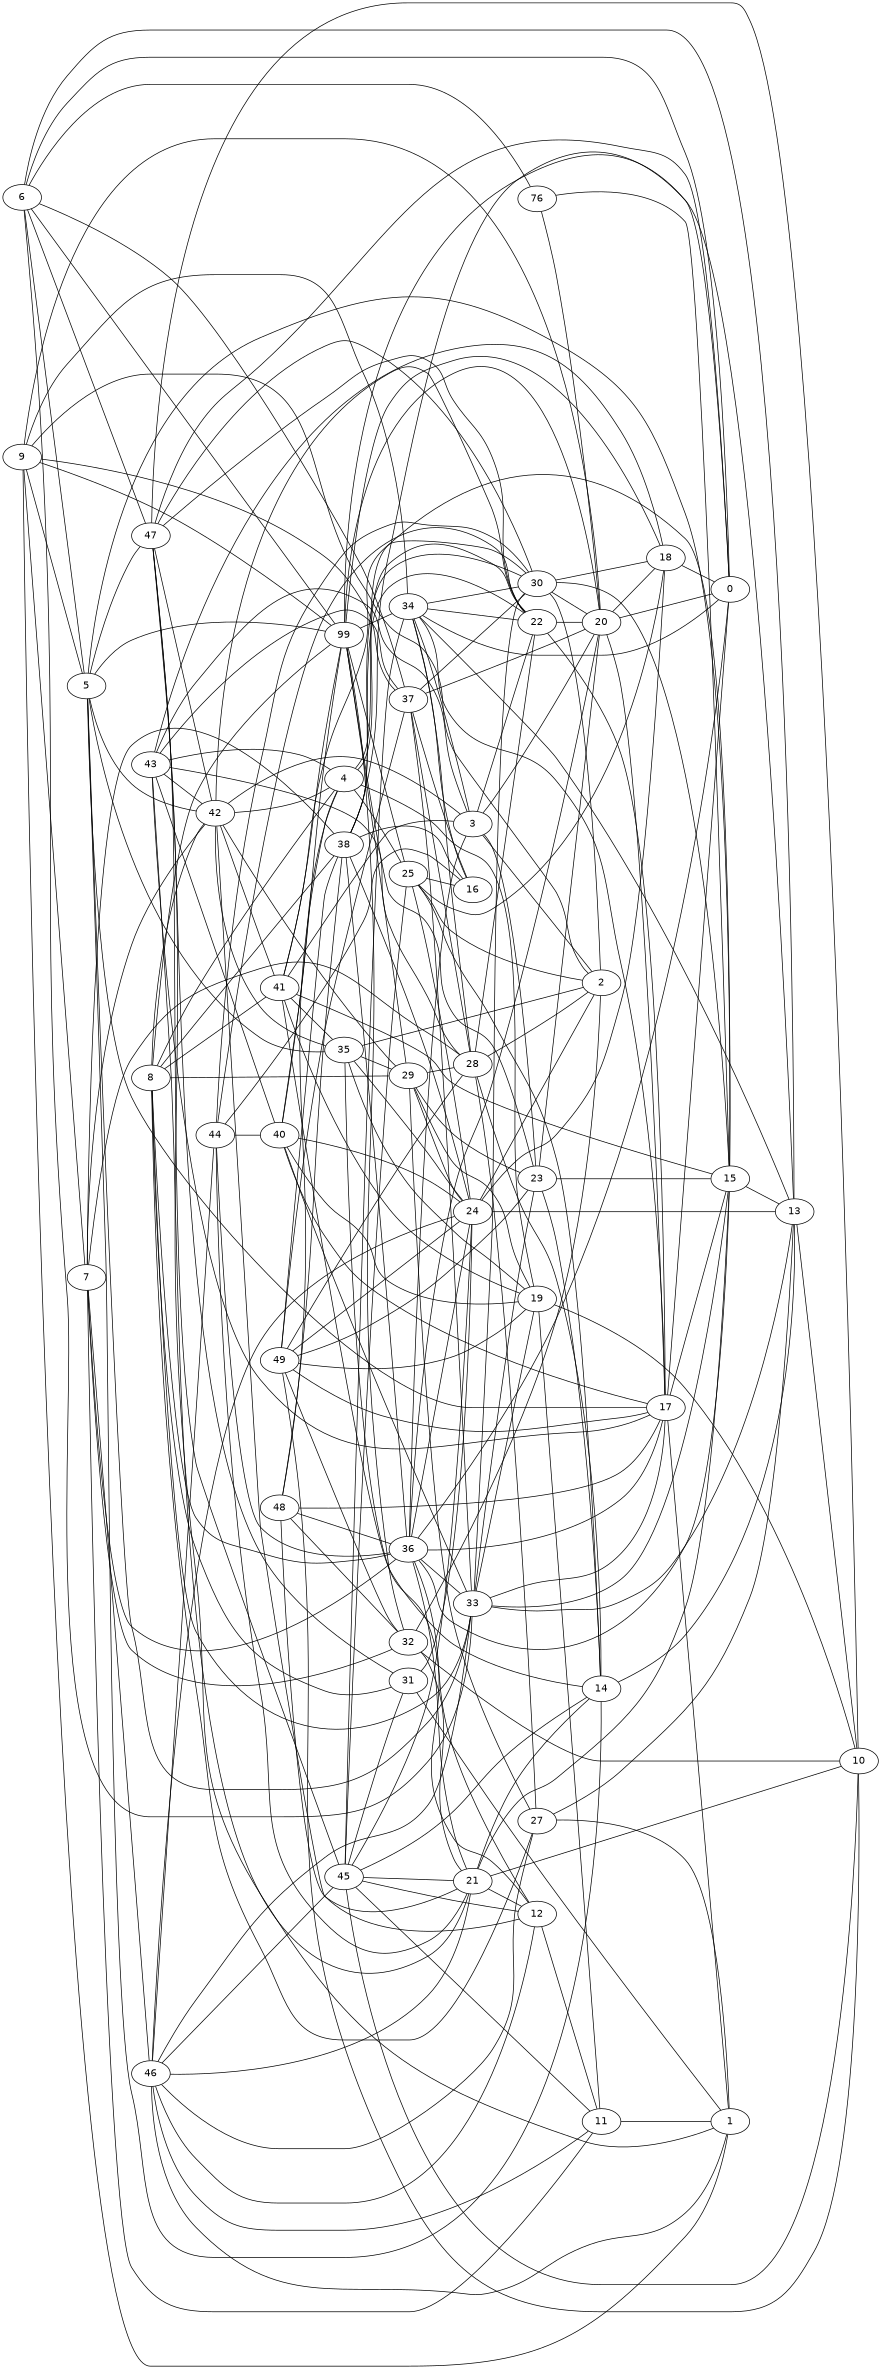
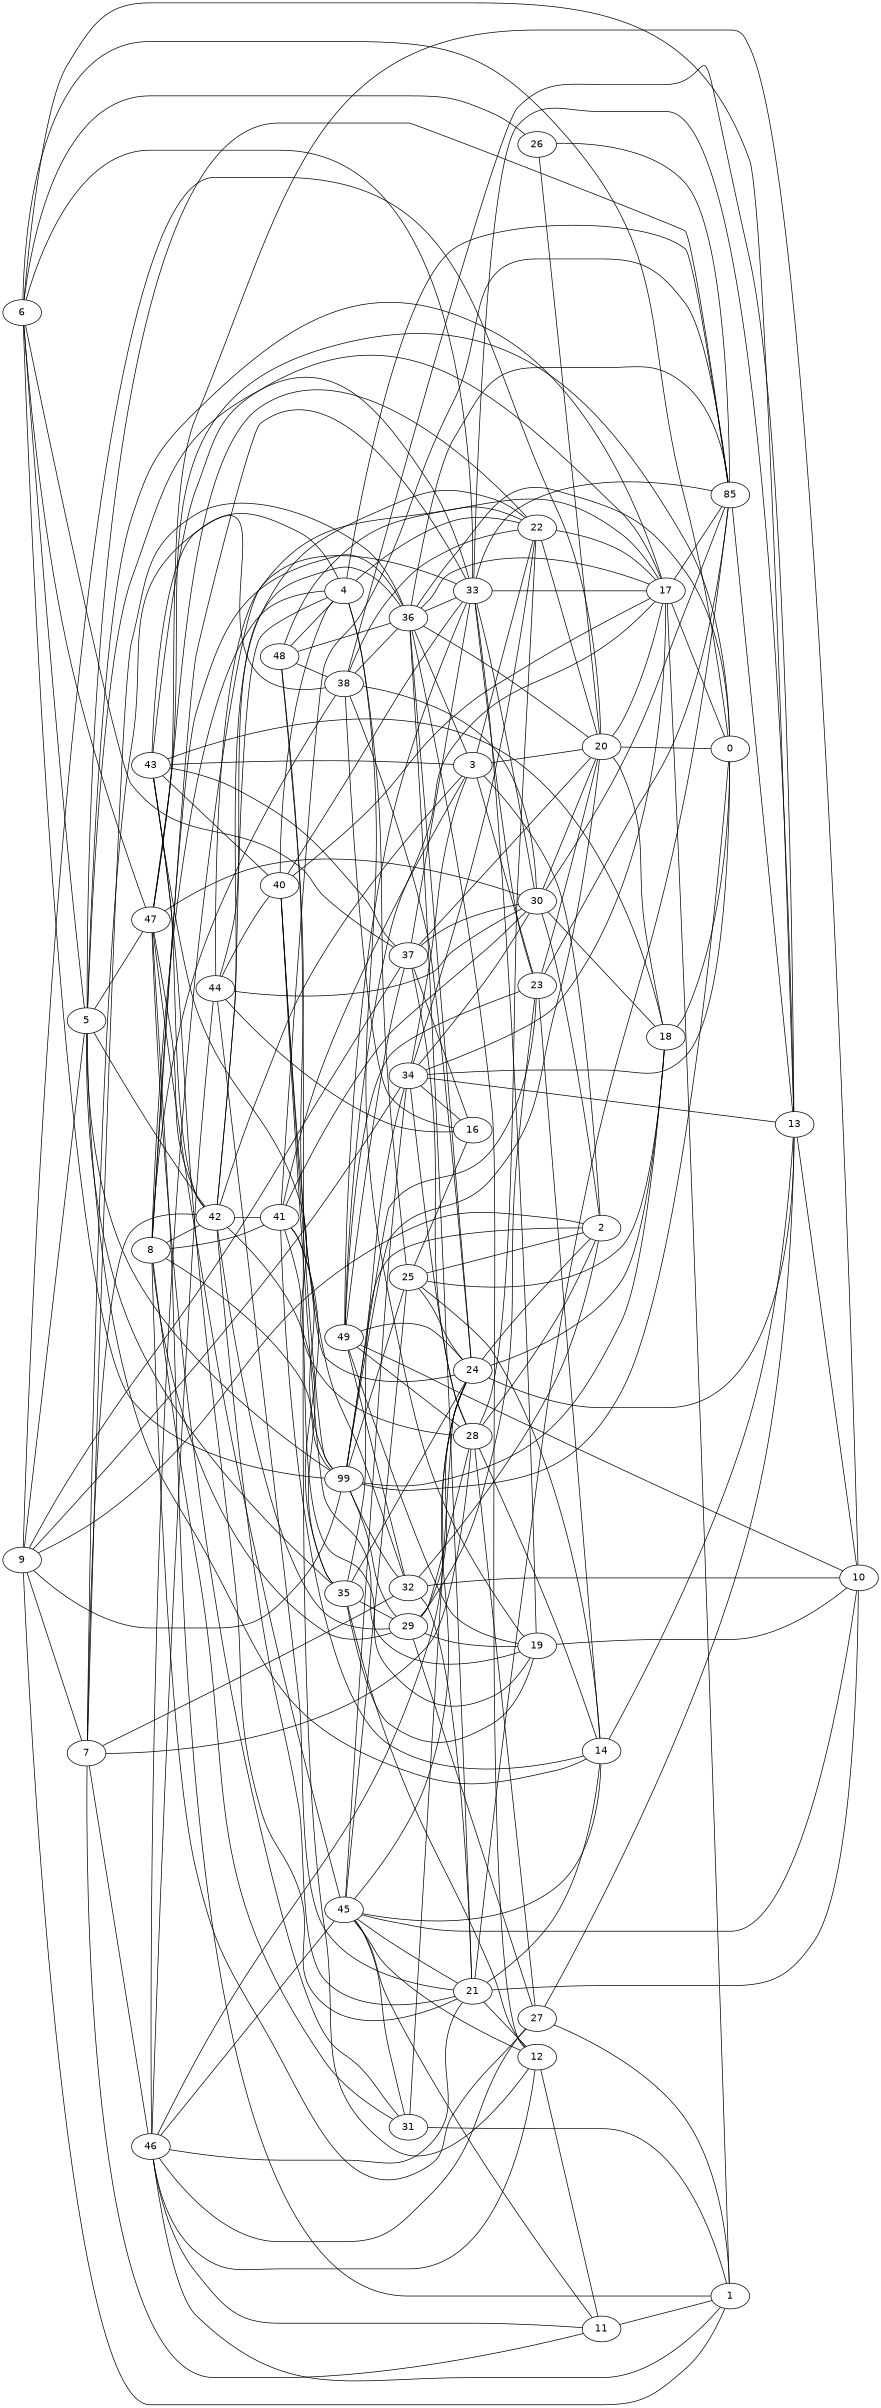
(537, 199) -> (537, 144)
(306, 1089) -> (362, 1012)
(730, 1179) -> (730, 495)
(568, 1690) -> none
